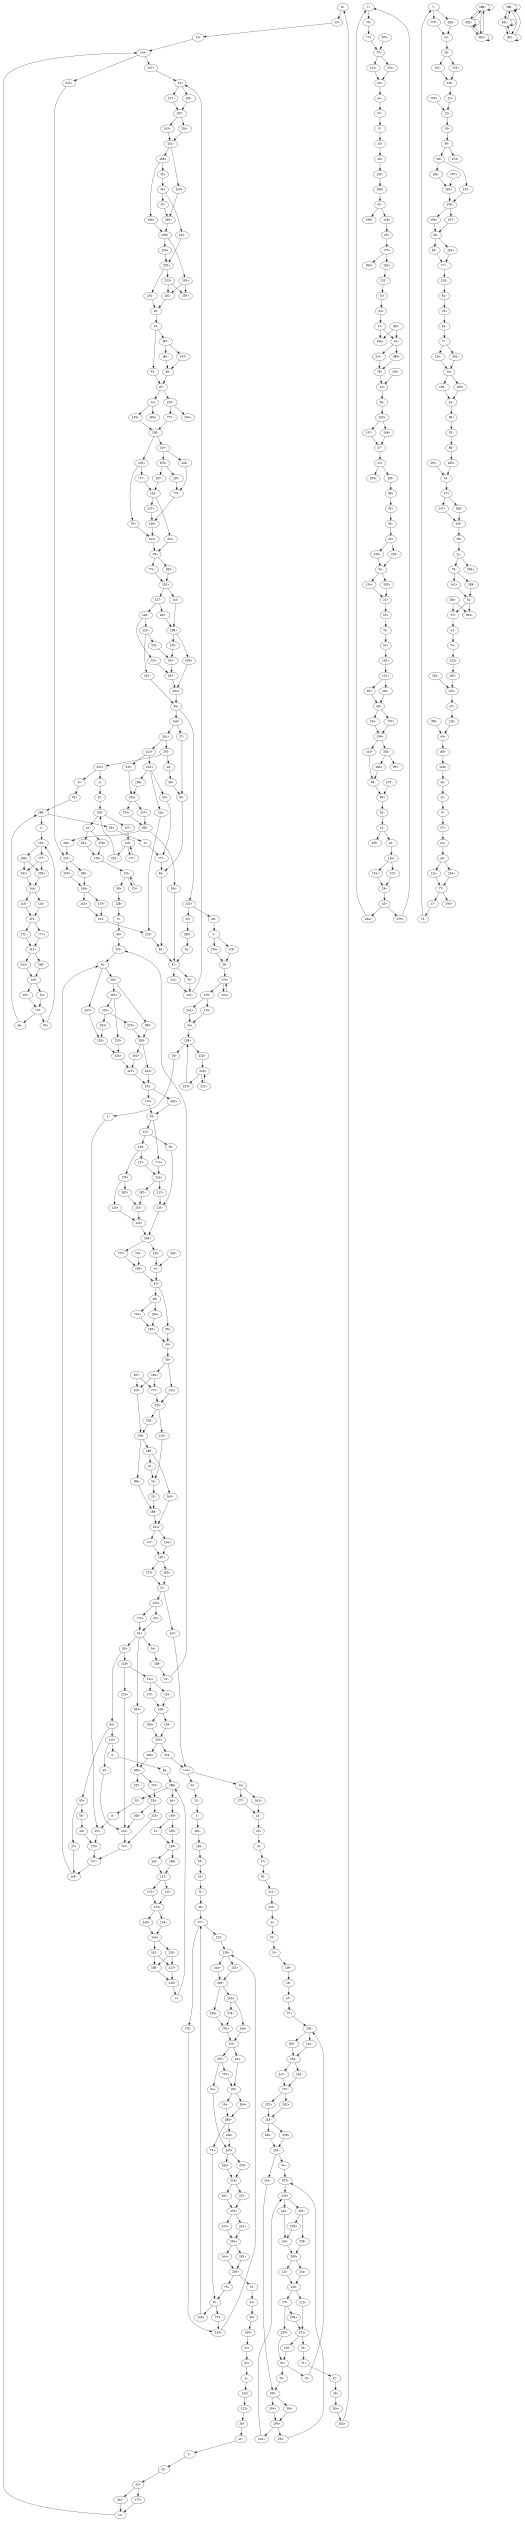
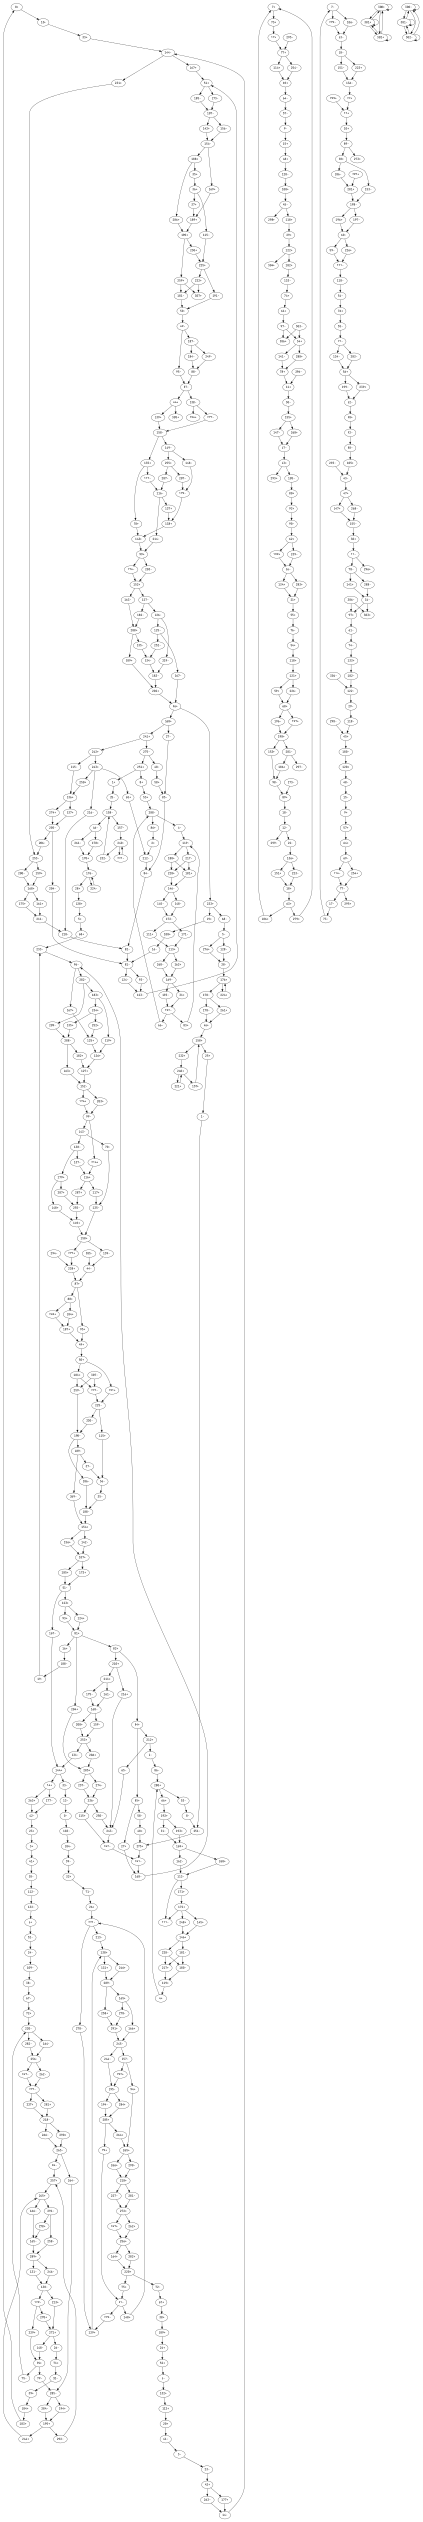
(163, 1899) -> (174, 1914)
